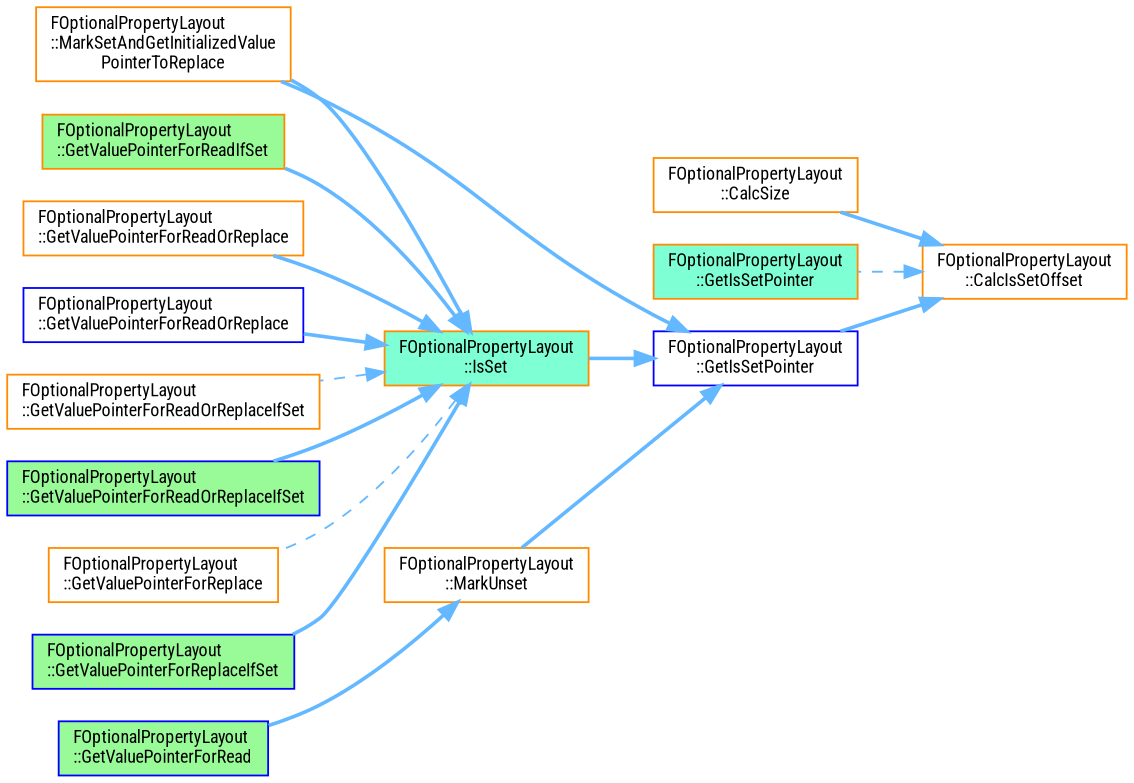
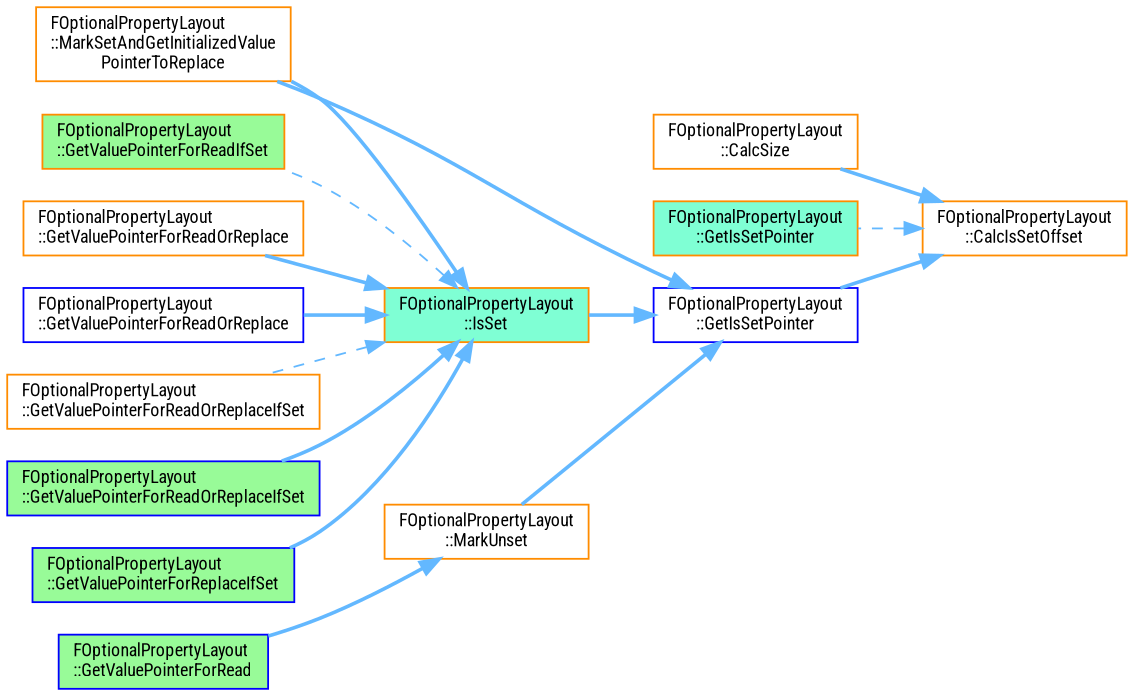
(380, 231) -> (368, 214)
(163, 575) -> none
